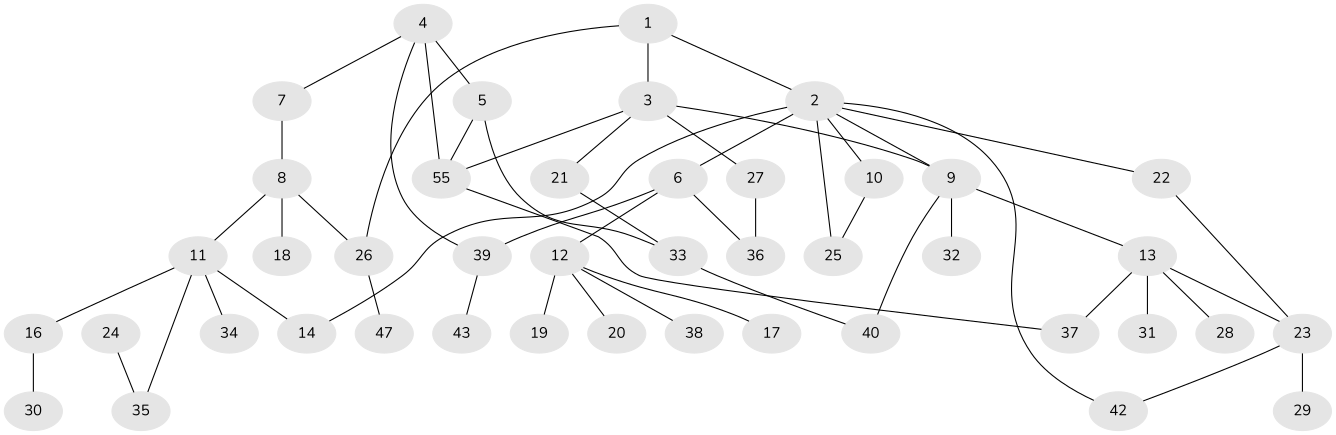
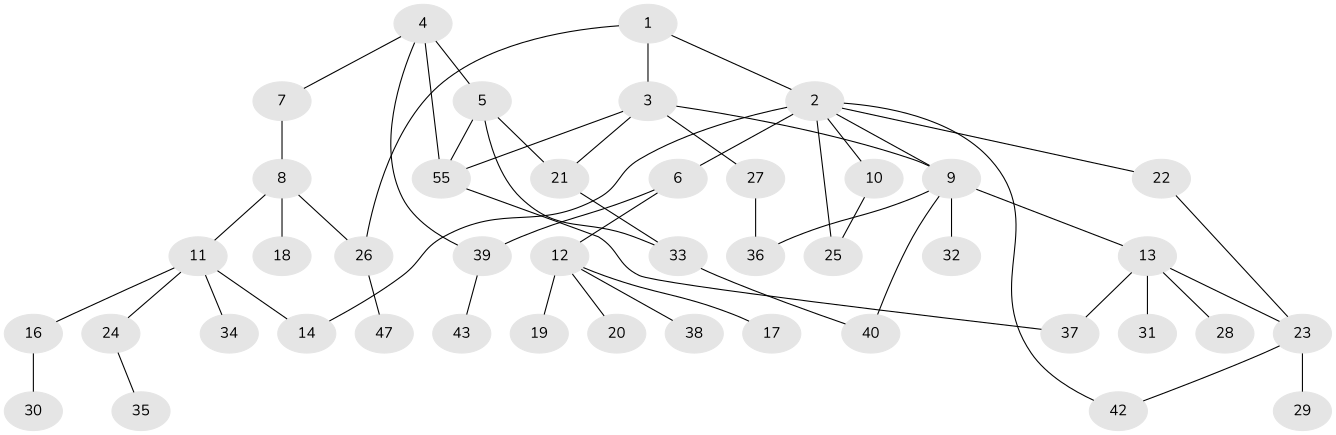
none -> (521, 140)
(717, 217) -> (865, 214)
(170, 334) -> (154, 295)
